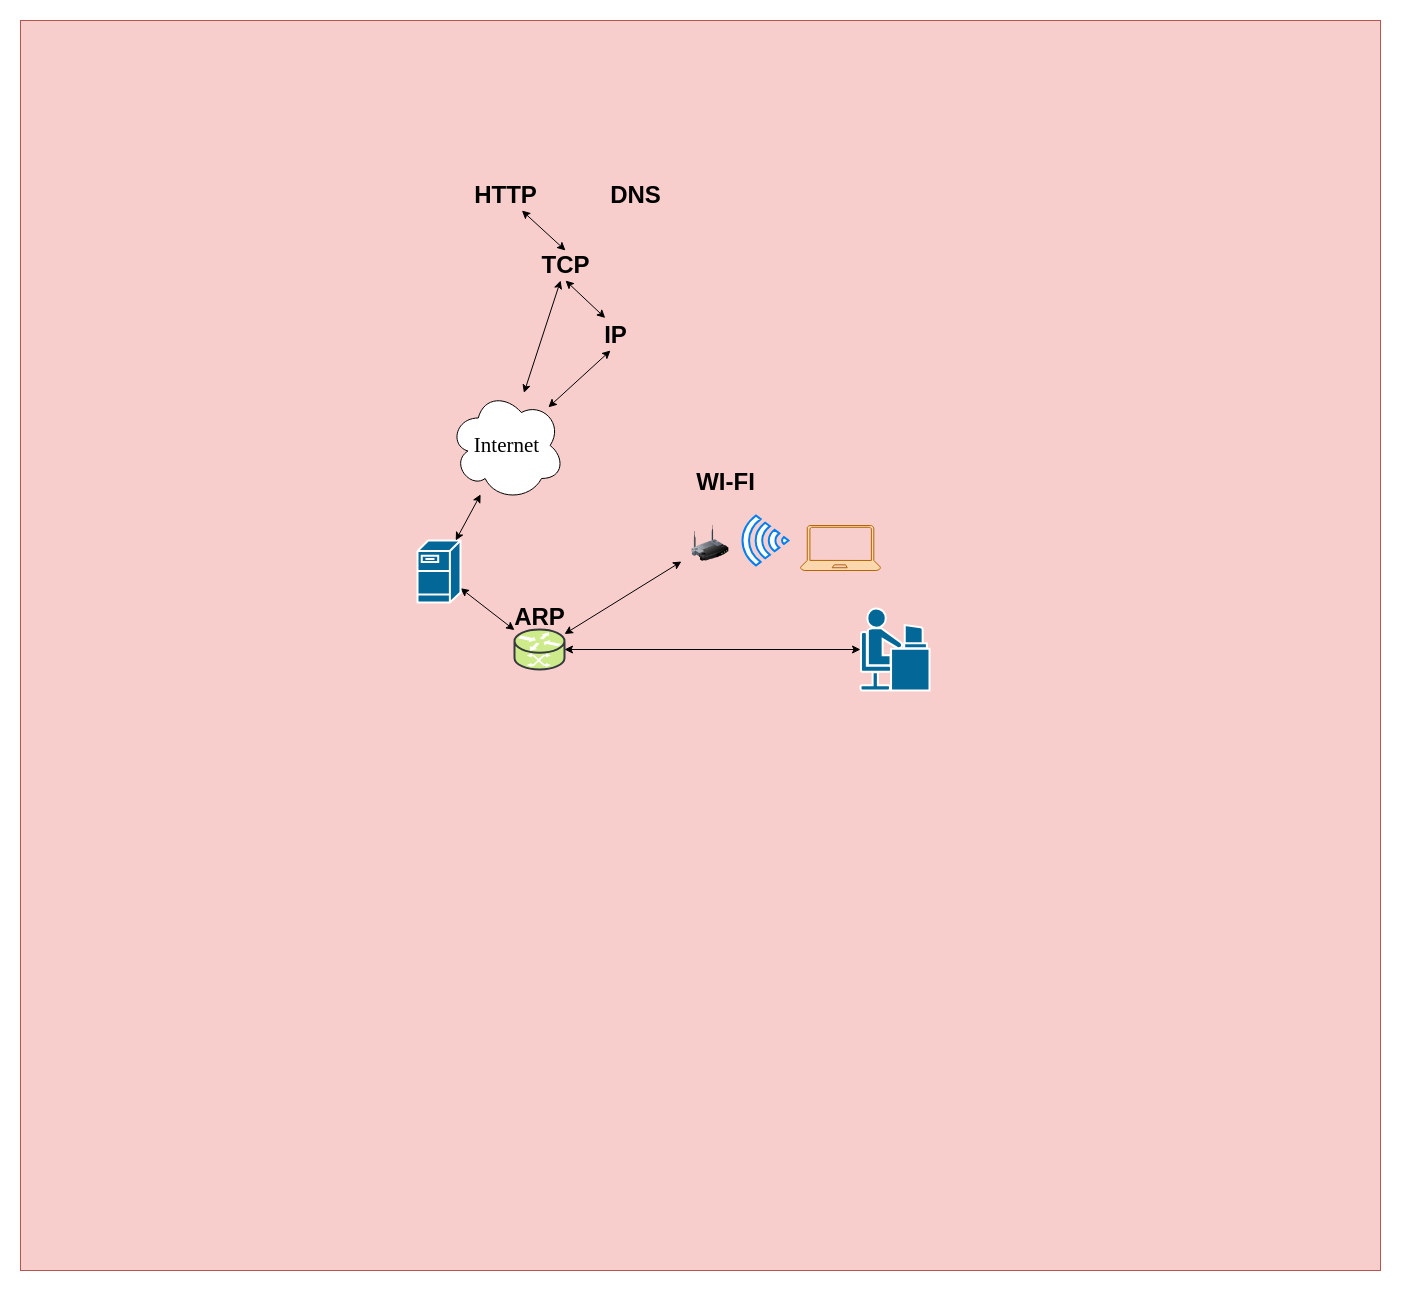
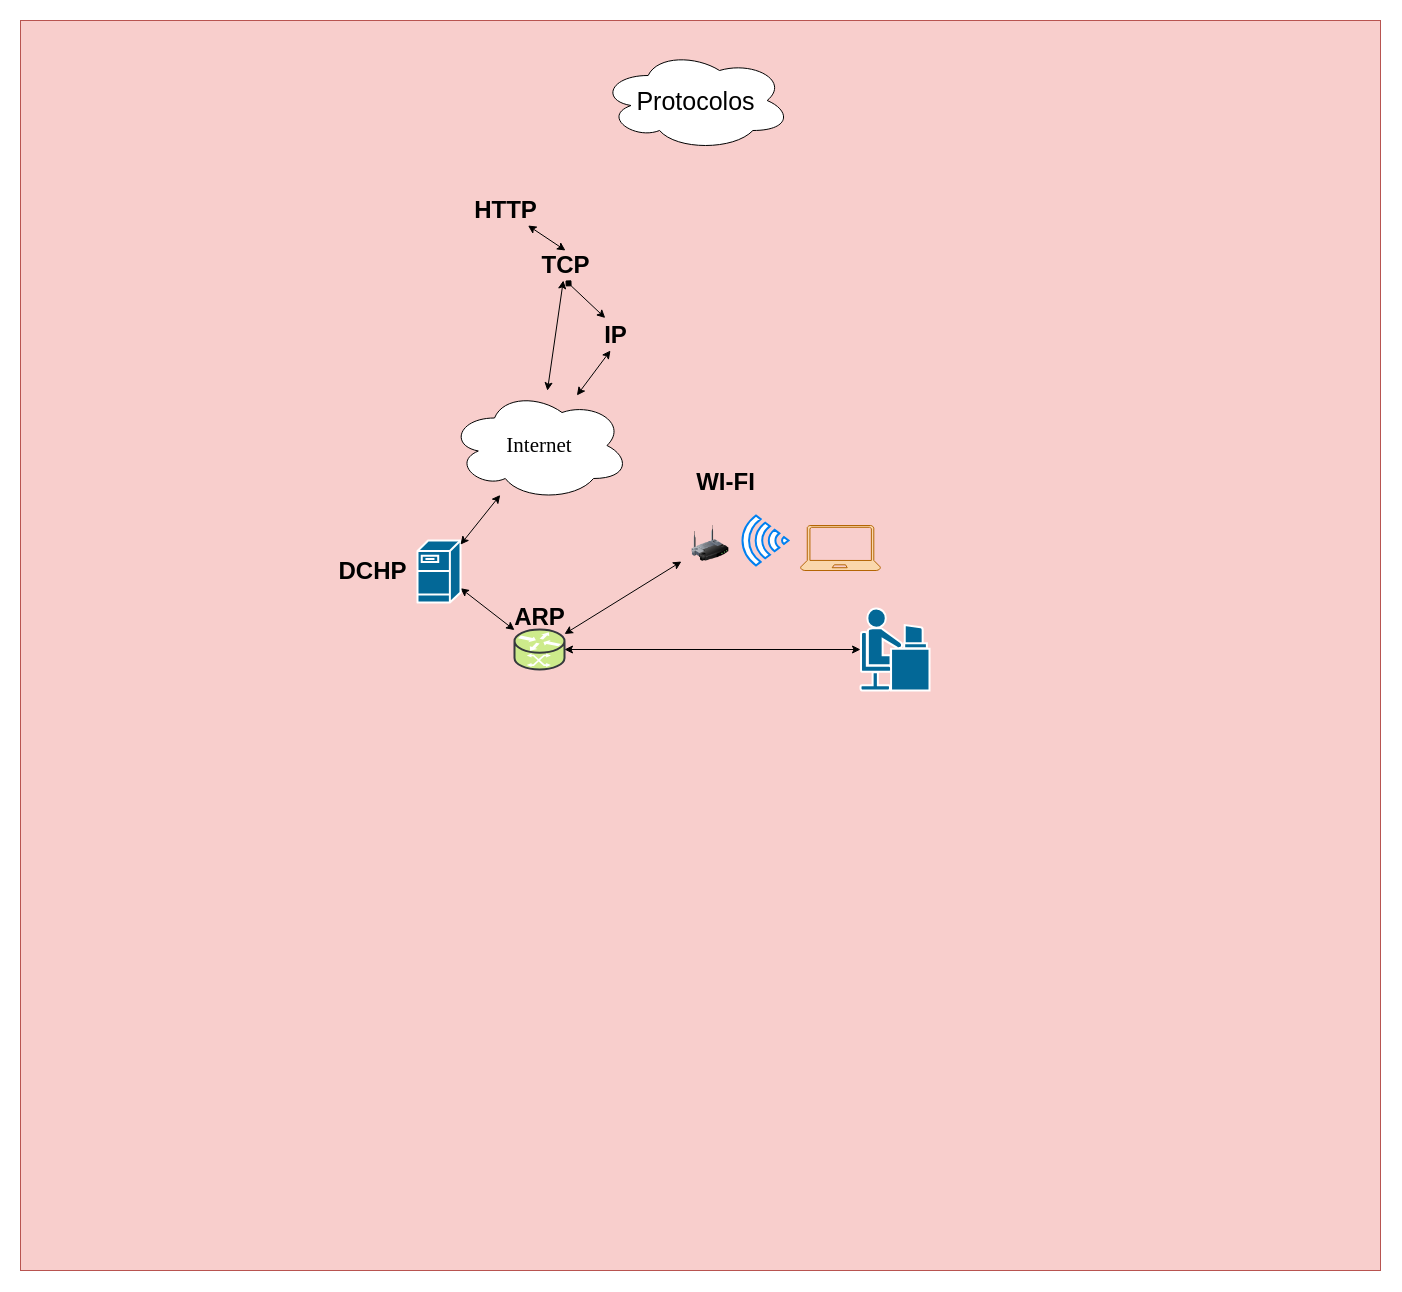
none -> (696, 101)
(506, 196) -> (506, 211)
(636, 196) -> none
(571, 286) -> (572, 286)
(507, 446) -> (540, 446)
none -> (373, 572)
